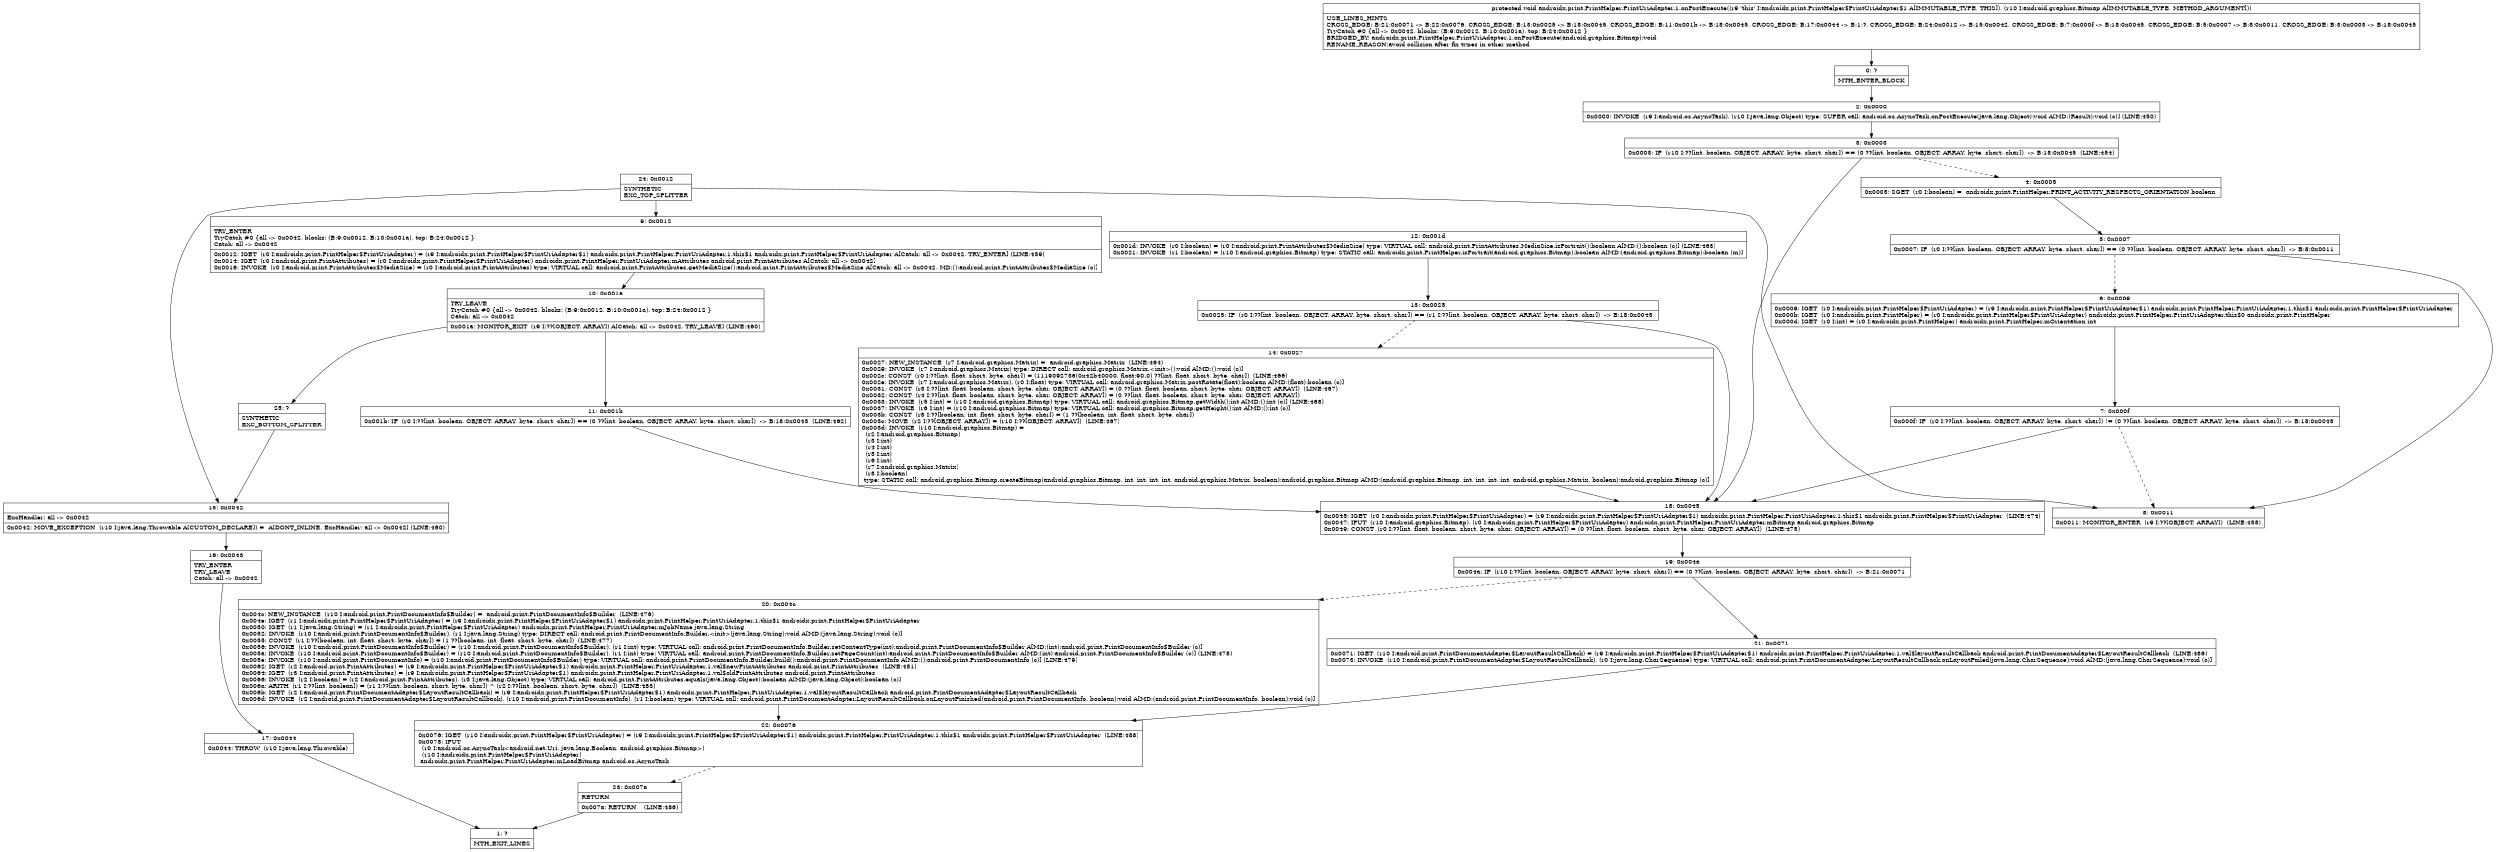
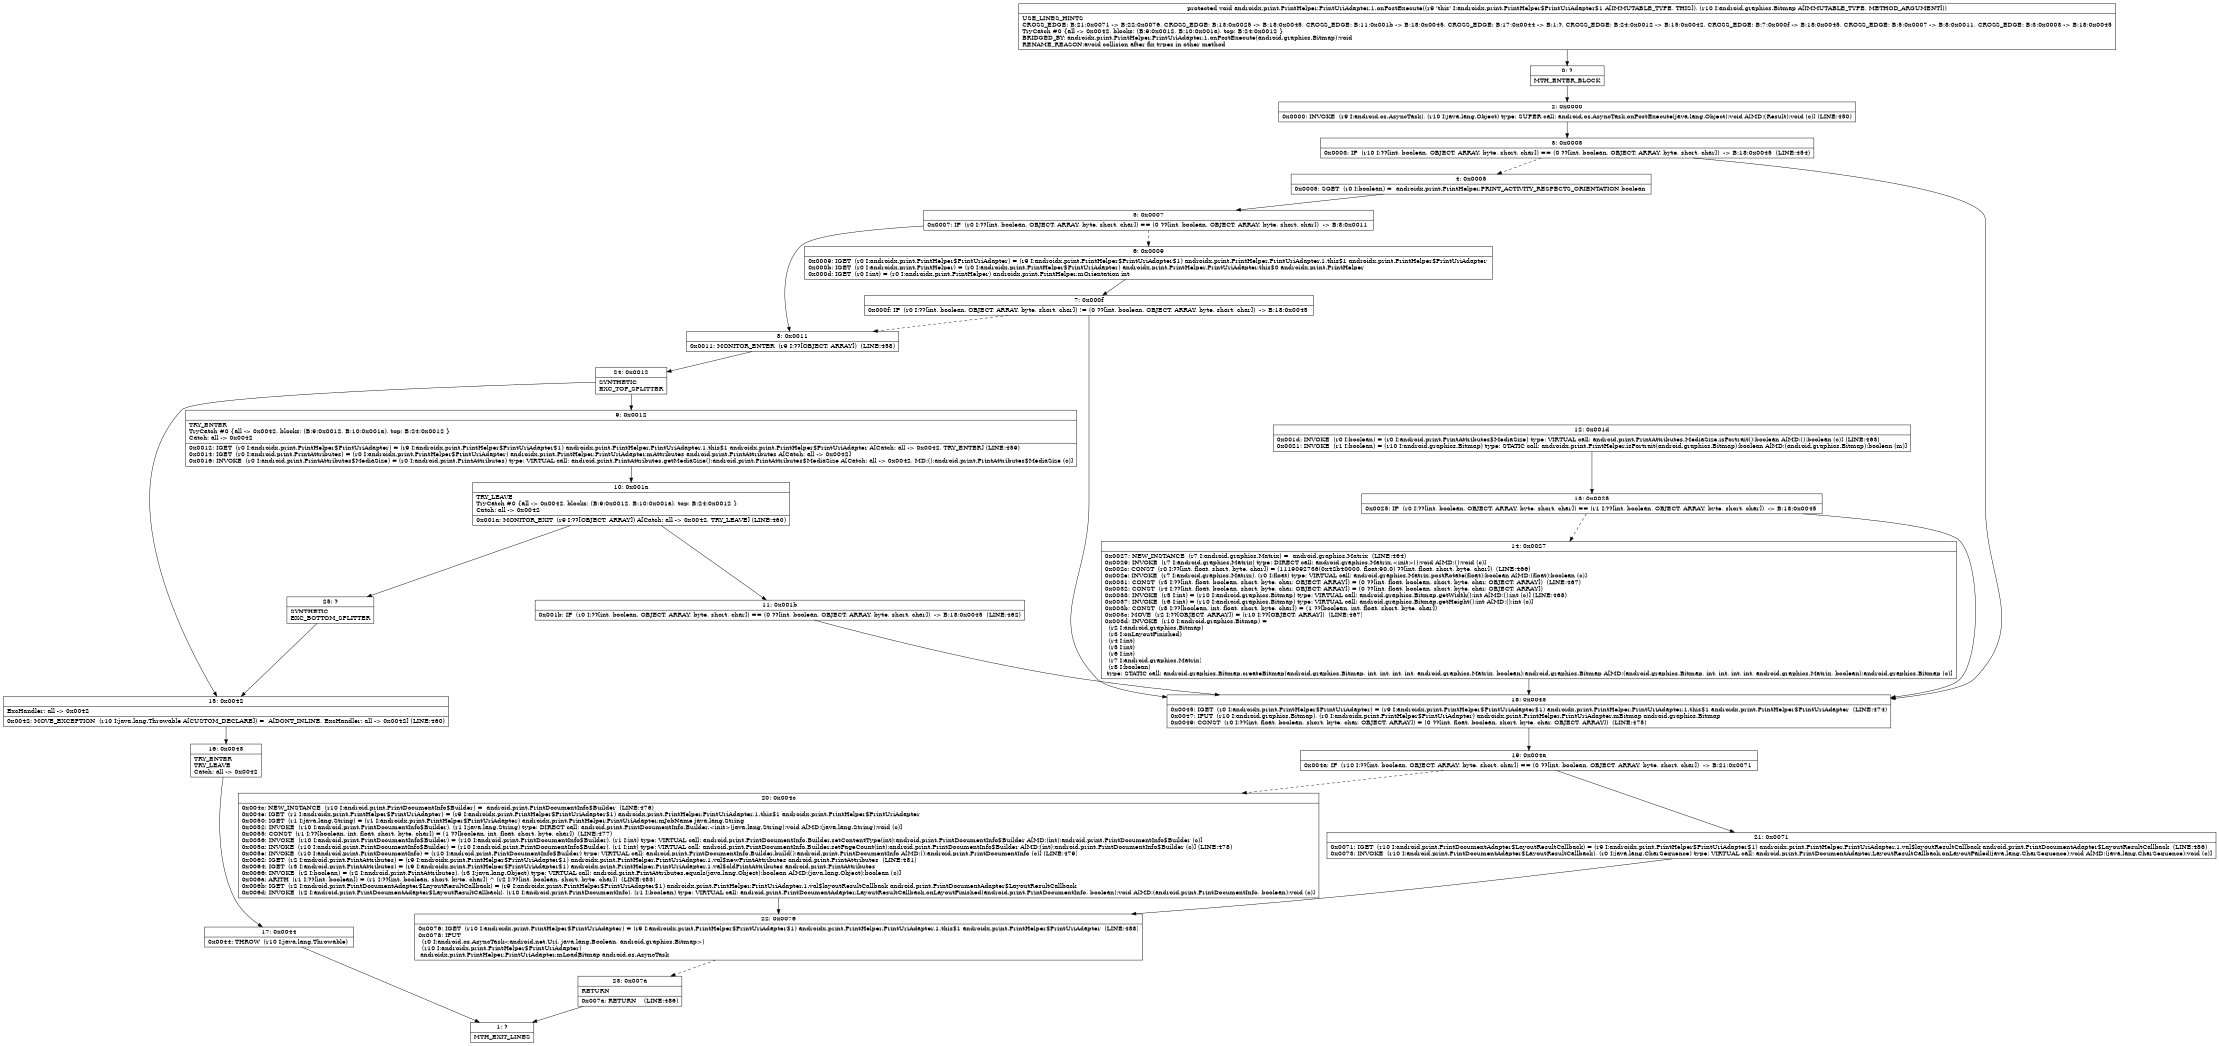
(1487, 201) -> (712, 361)
(877, 441) -> (1144, 634)
